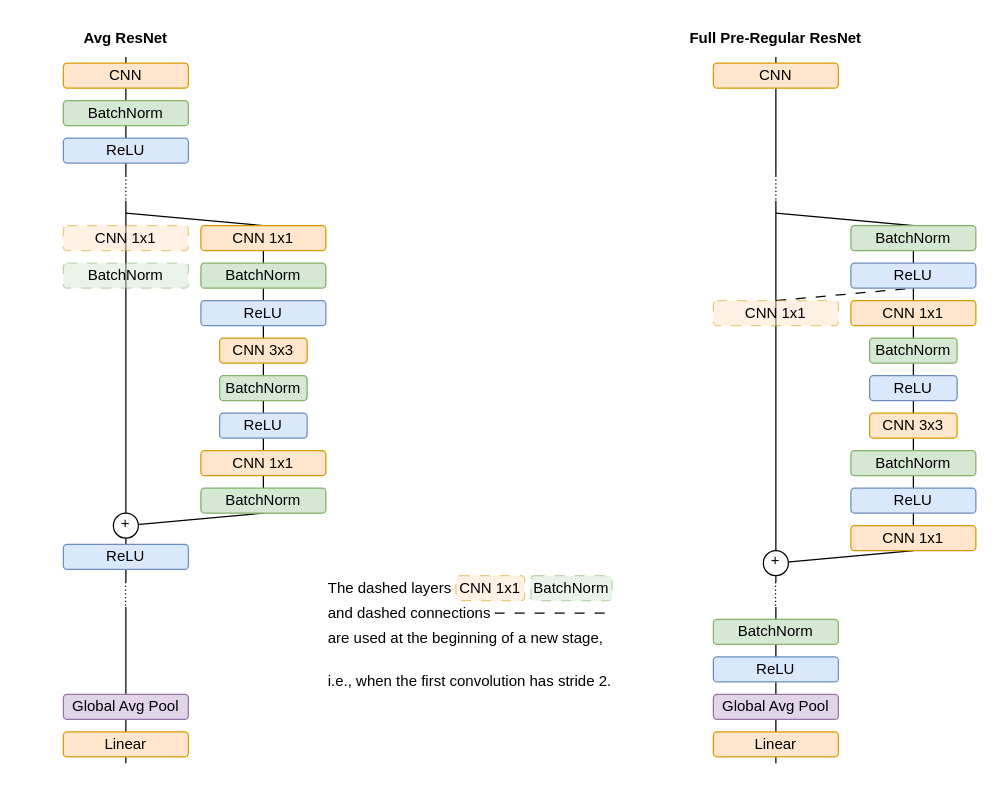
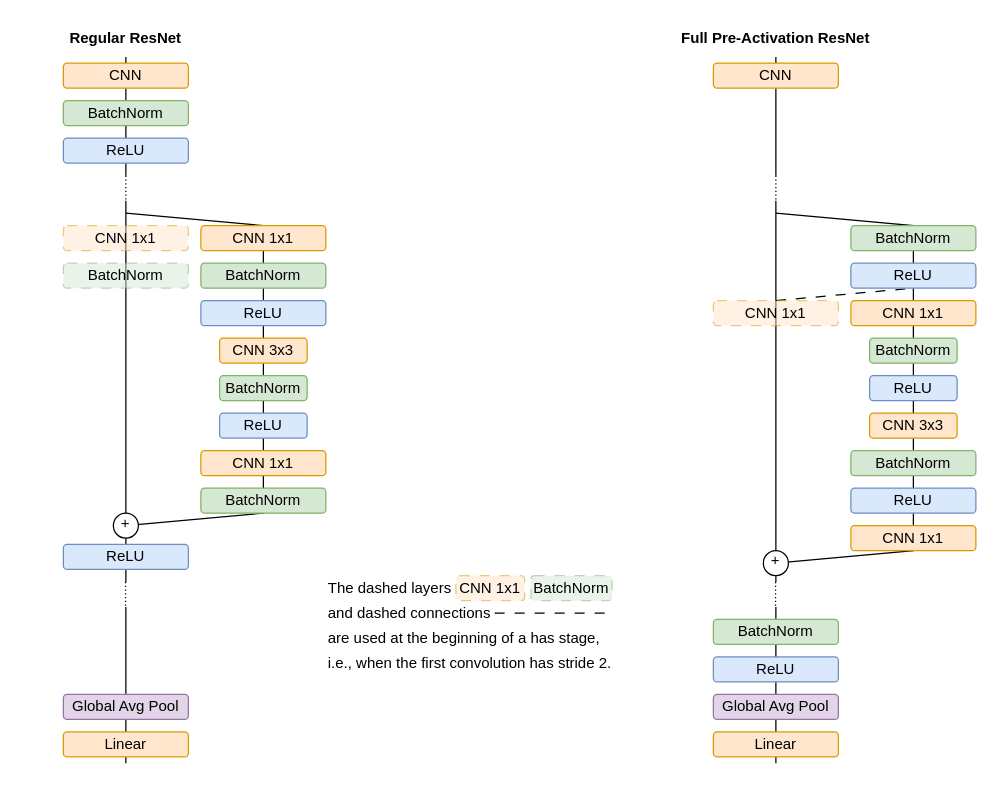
(126, 38) -> (126, 38)
(776, 38) -> (776, 38)
(471, 638) -> (471, 638)
(469, 682) -> (469, 663)
